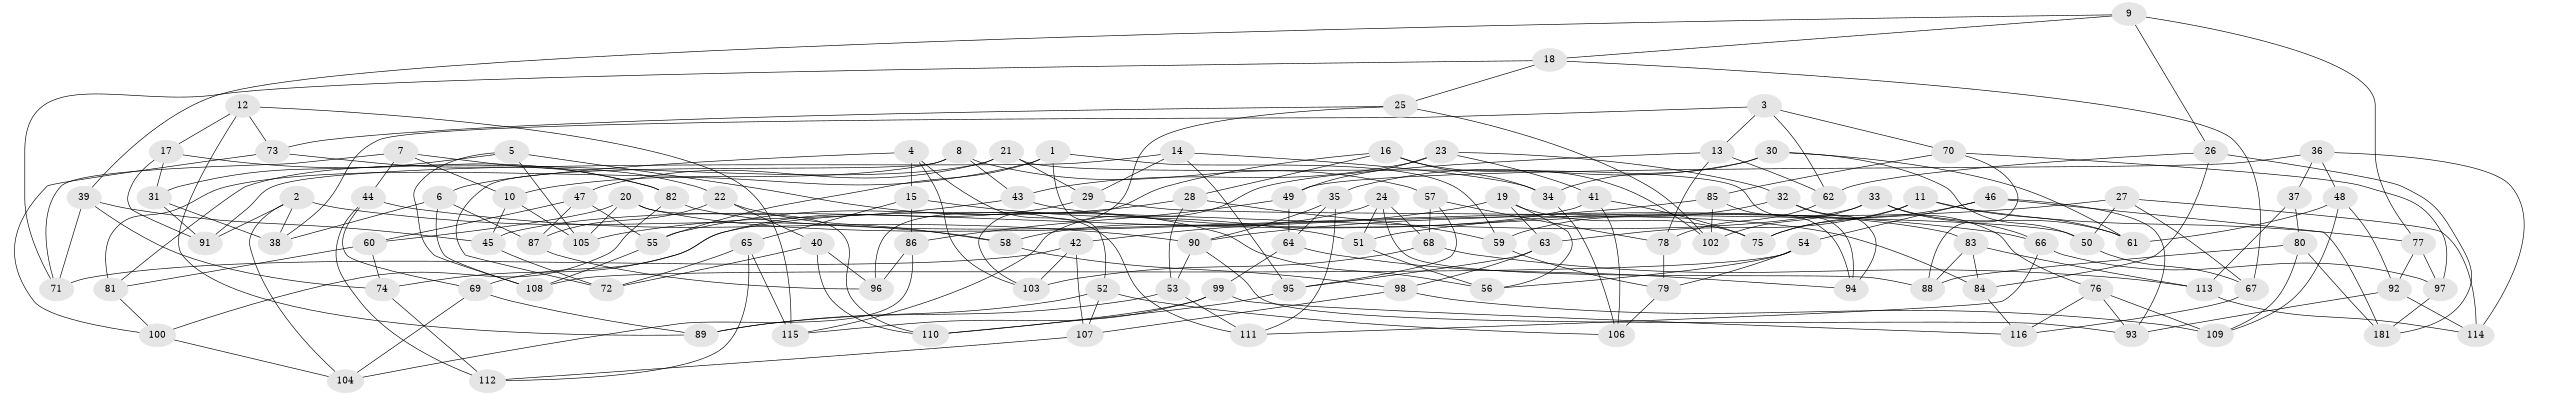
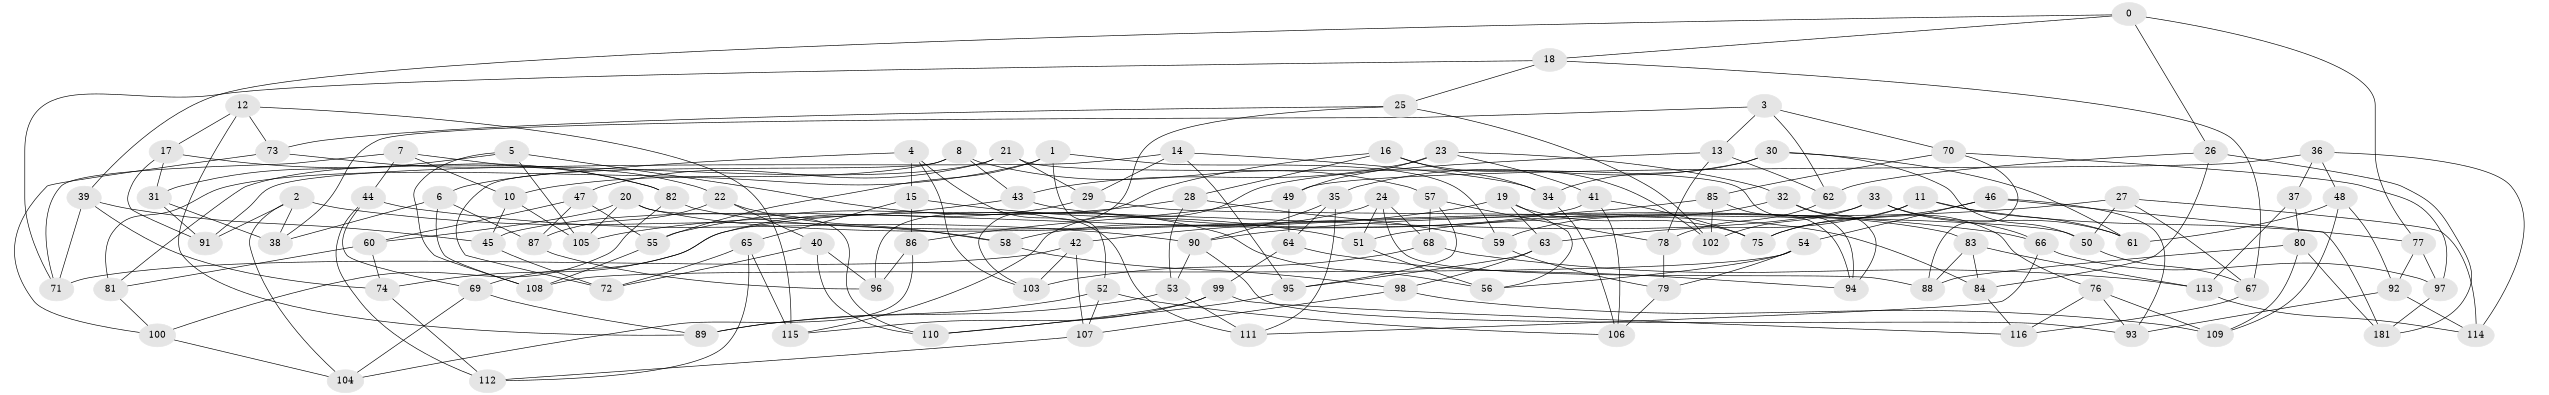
(2129, 14) -> (2129, 14)
